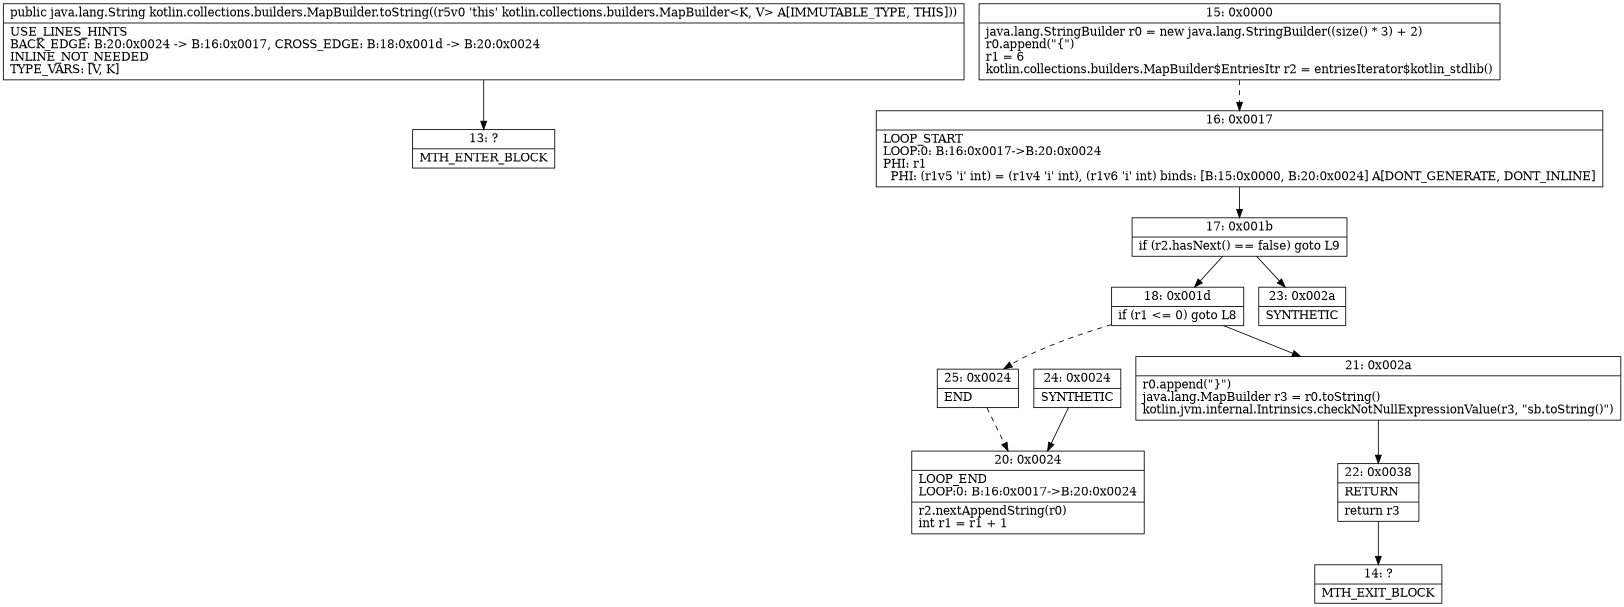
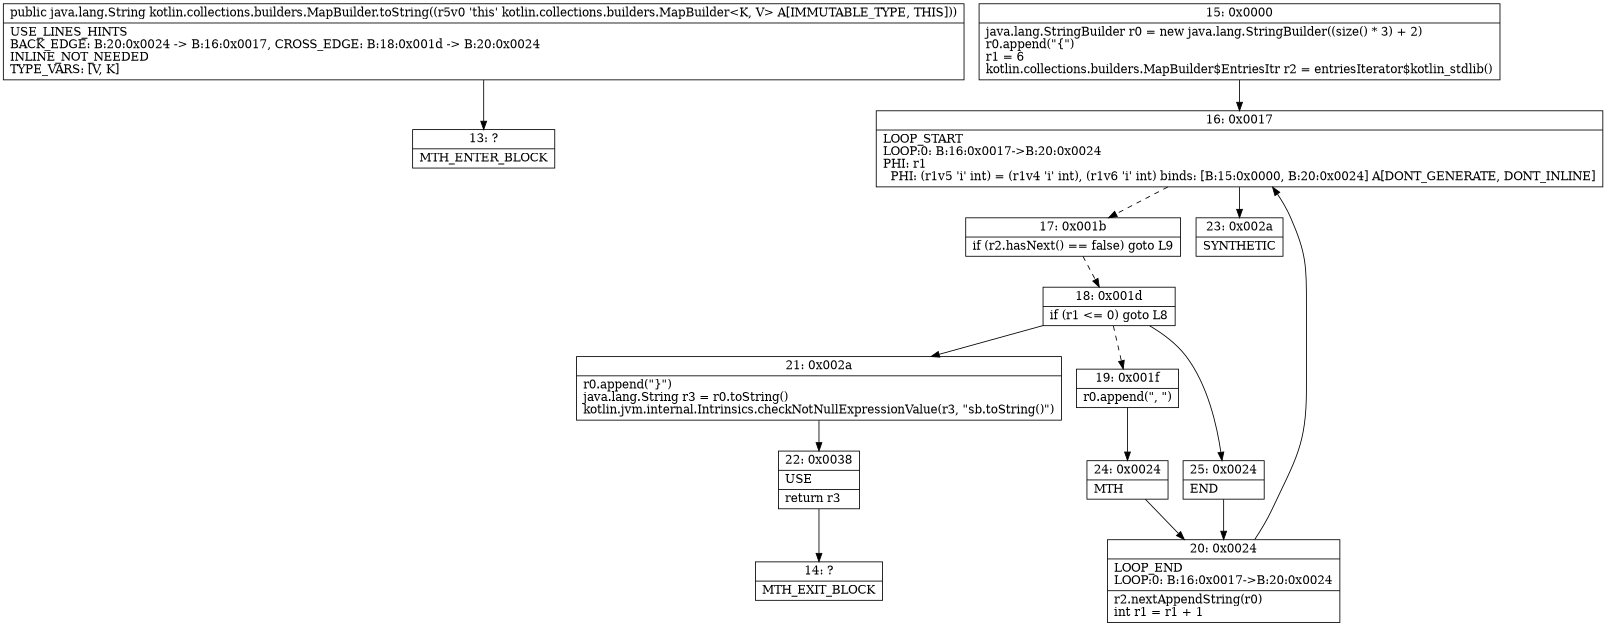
(1240, 91) -> (1240, 91)
(1240, 198) -> (1142, 200)
(1211, 269) -> (1089, 268)
(1268, 269) -> (1240, 198)
(1060, 342) -> (1200, 380)
none -> (1306, 369)
none -> (1127, 388)
(1077, 398) -> (1109, 489)
(1262, 398) -> (686, 398)
(996, 425) -> (1224, 515)
(1372, 492) -> (799, 480)
